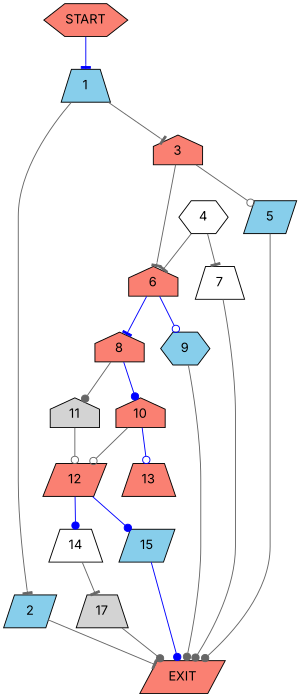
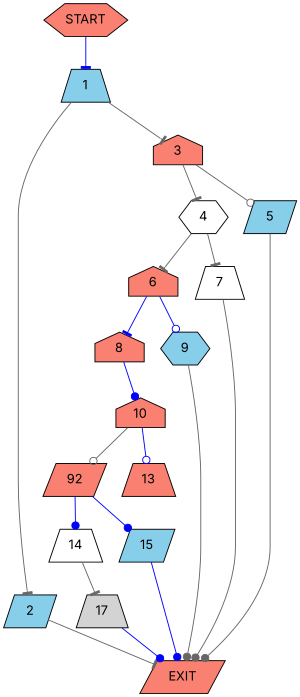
(166, 214) -> (189, 181)
(75, 414) -> none
(75, 480) -> (75, 480)
(140, 642) -> (140, 642)
